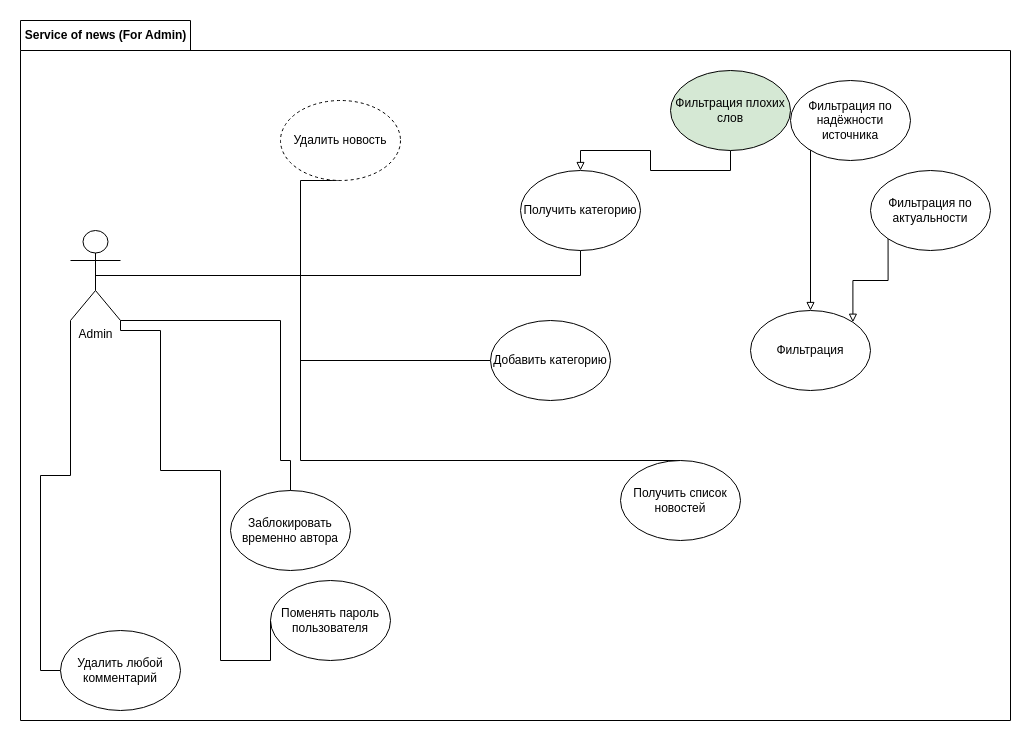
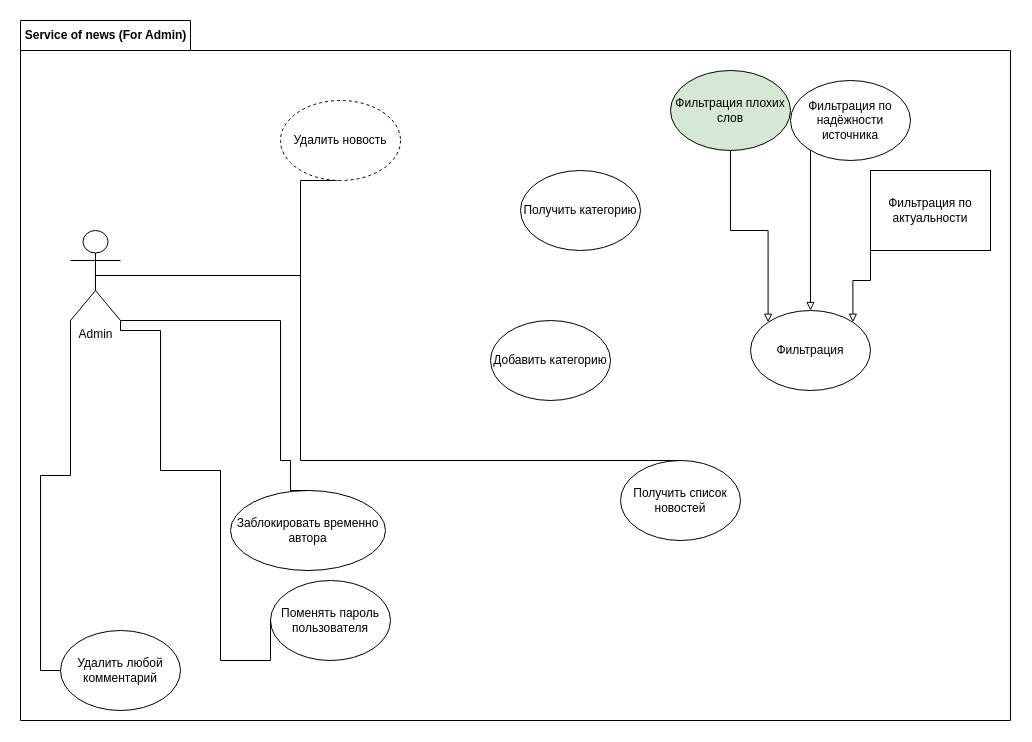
(651, 162) -> (759, 231)
(931, 211) -> (931, 211)
(454, 276) -> none
(396, 361) -> none
(291, 531) -> (308, 531)
